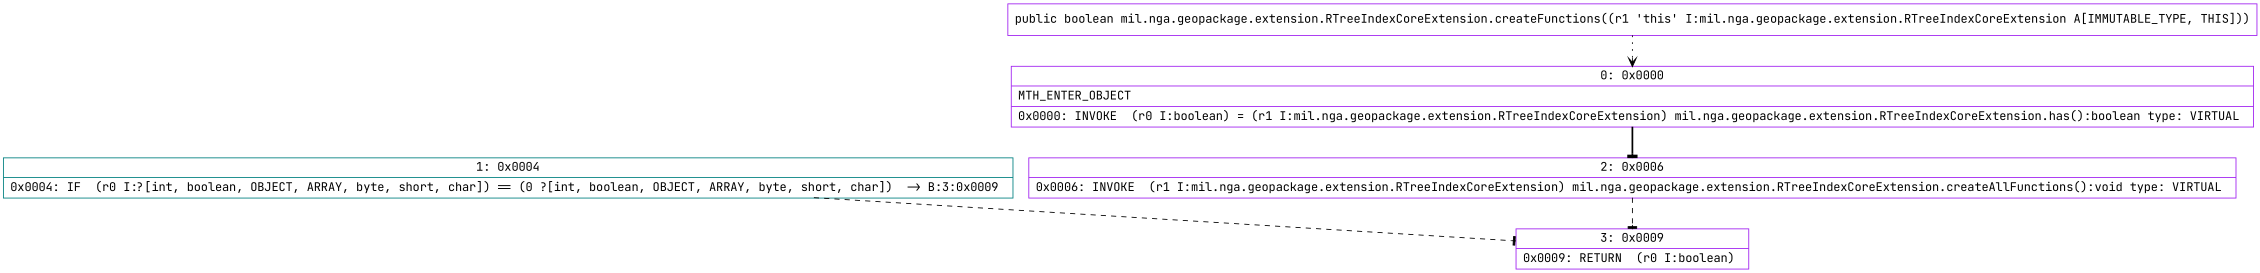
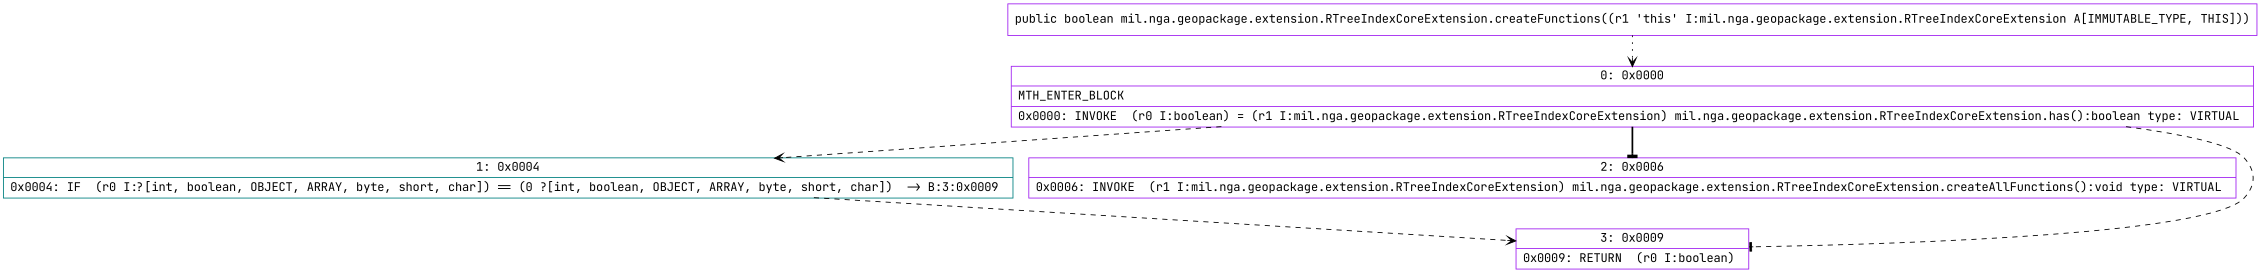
(1075, 96) -> (1071, 96)
none -> (1002, 142)
(1632, 211) -> (2085, 231)
(1163, 219) -> (1163, 219)
